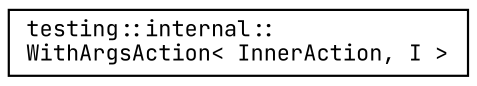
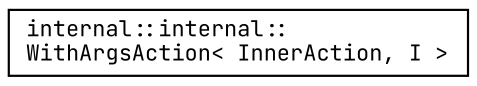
(238, 43) -> (238, 43)
